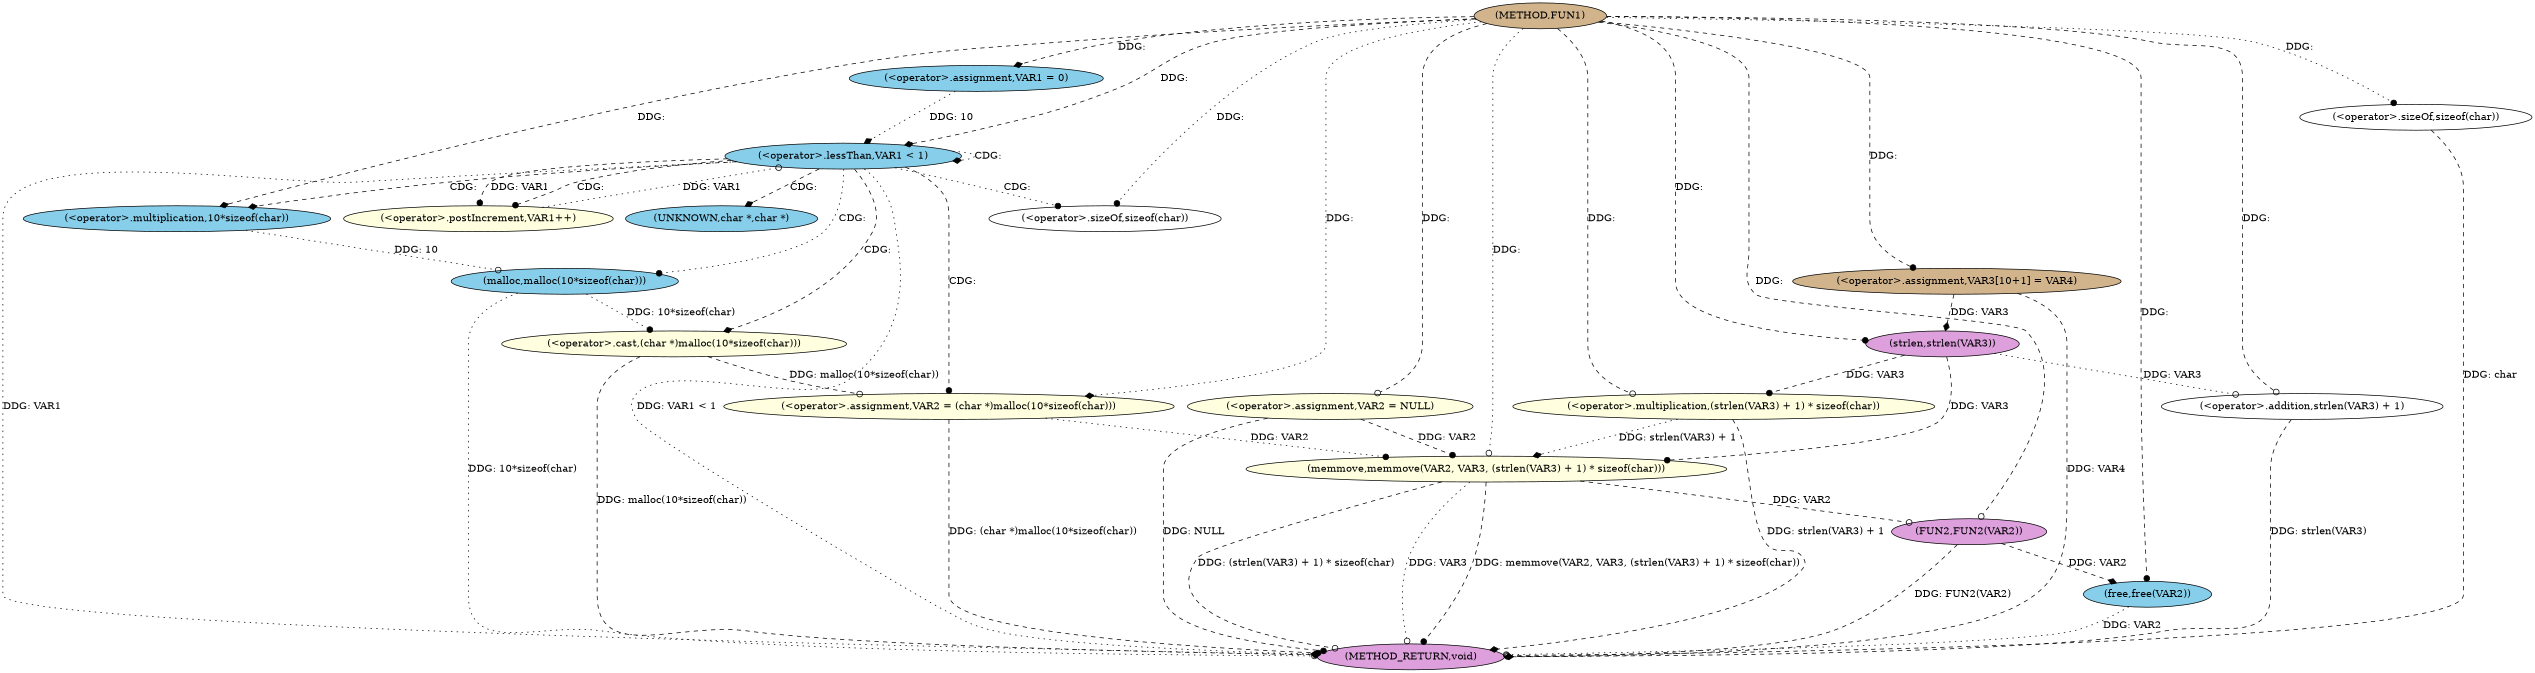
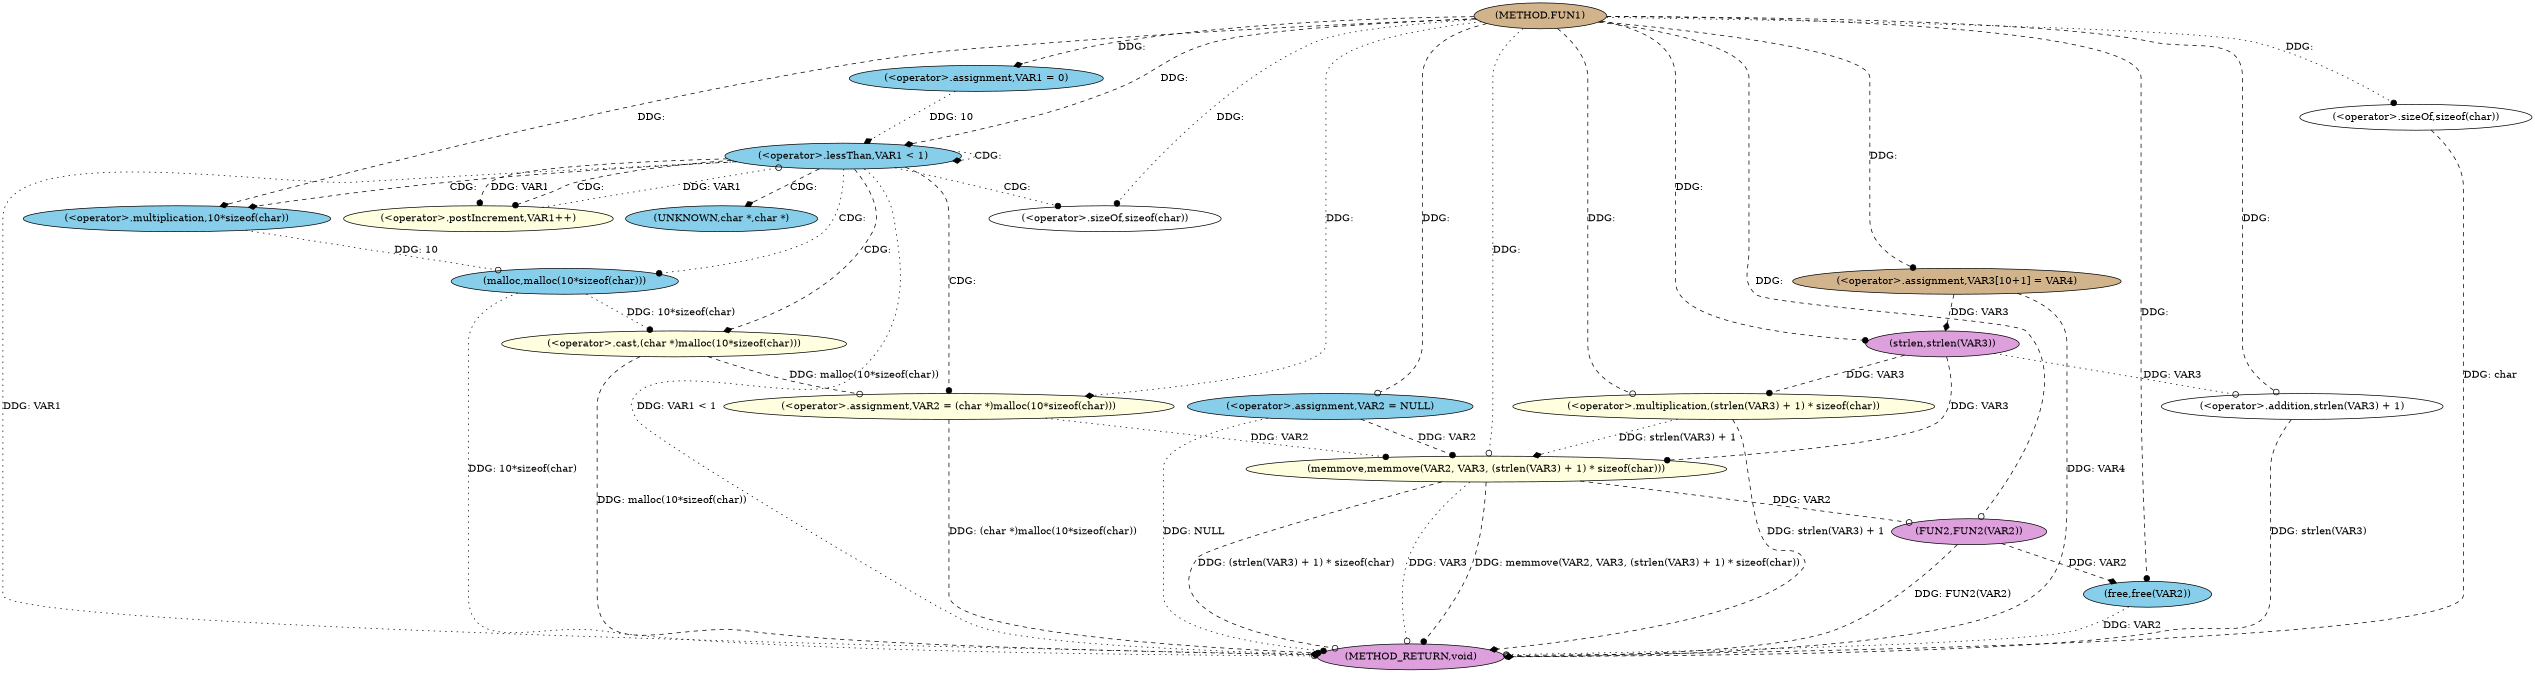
(1330, 406) -> (1330, 406)
(1163, 559) -> (1163, 559)
